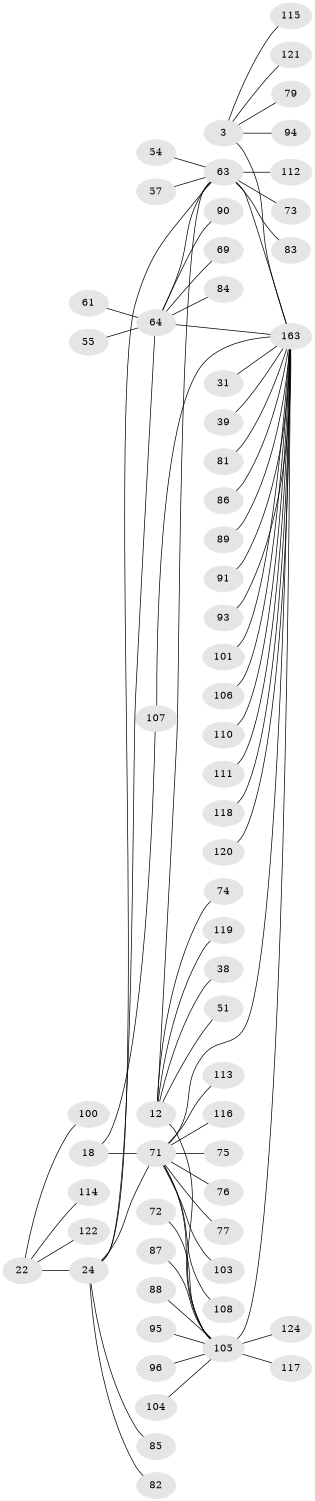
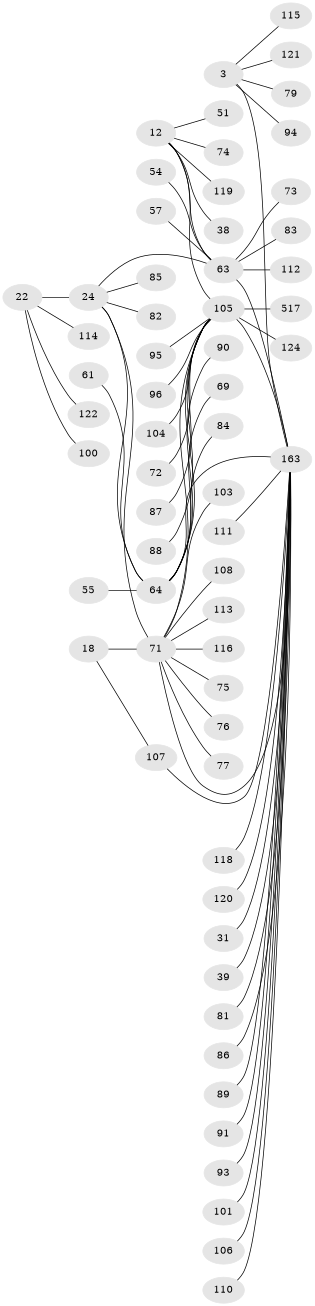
(185, 245) -> (190, 450)
(291, 1368) -> (291, 309)
